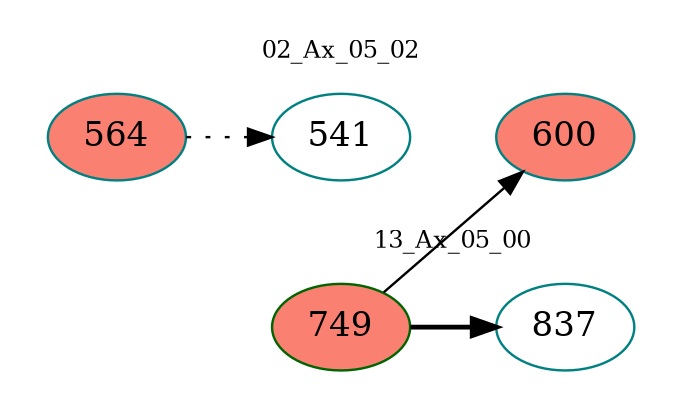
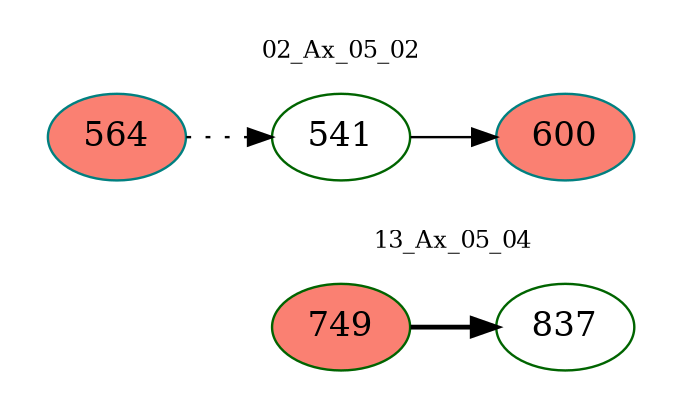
(341, 137) -> (341, 137)
(444, 240) -> (441, 137)
(453, 242) -> (453, 242)
(565, 327) -> (565, 327)
